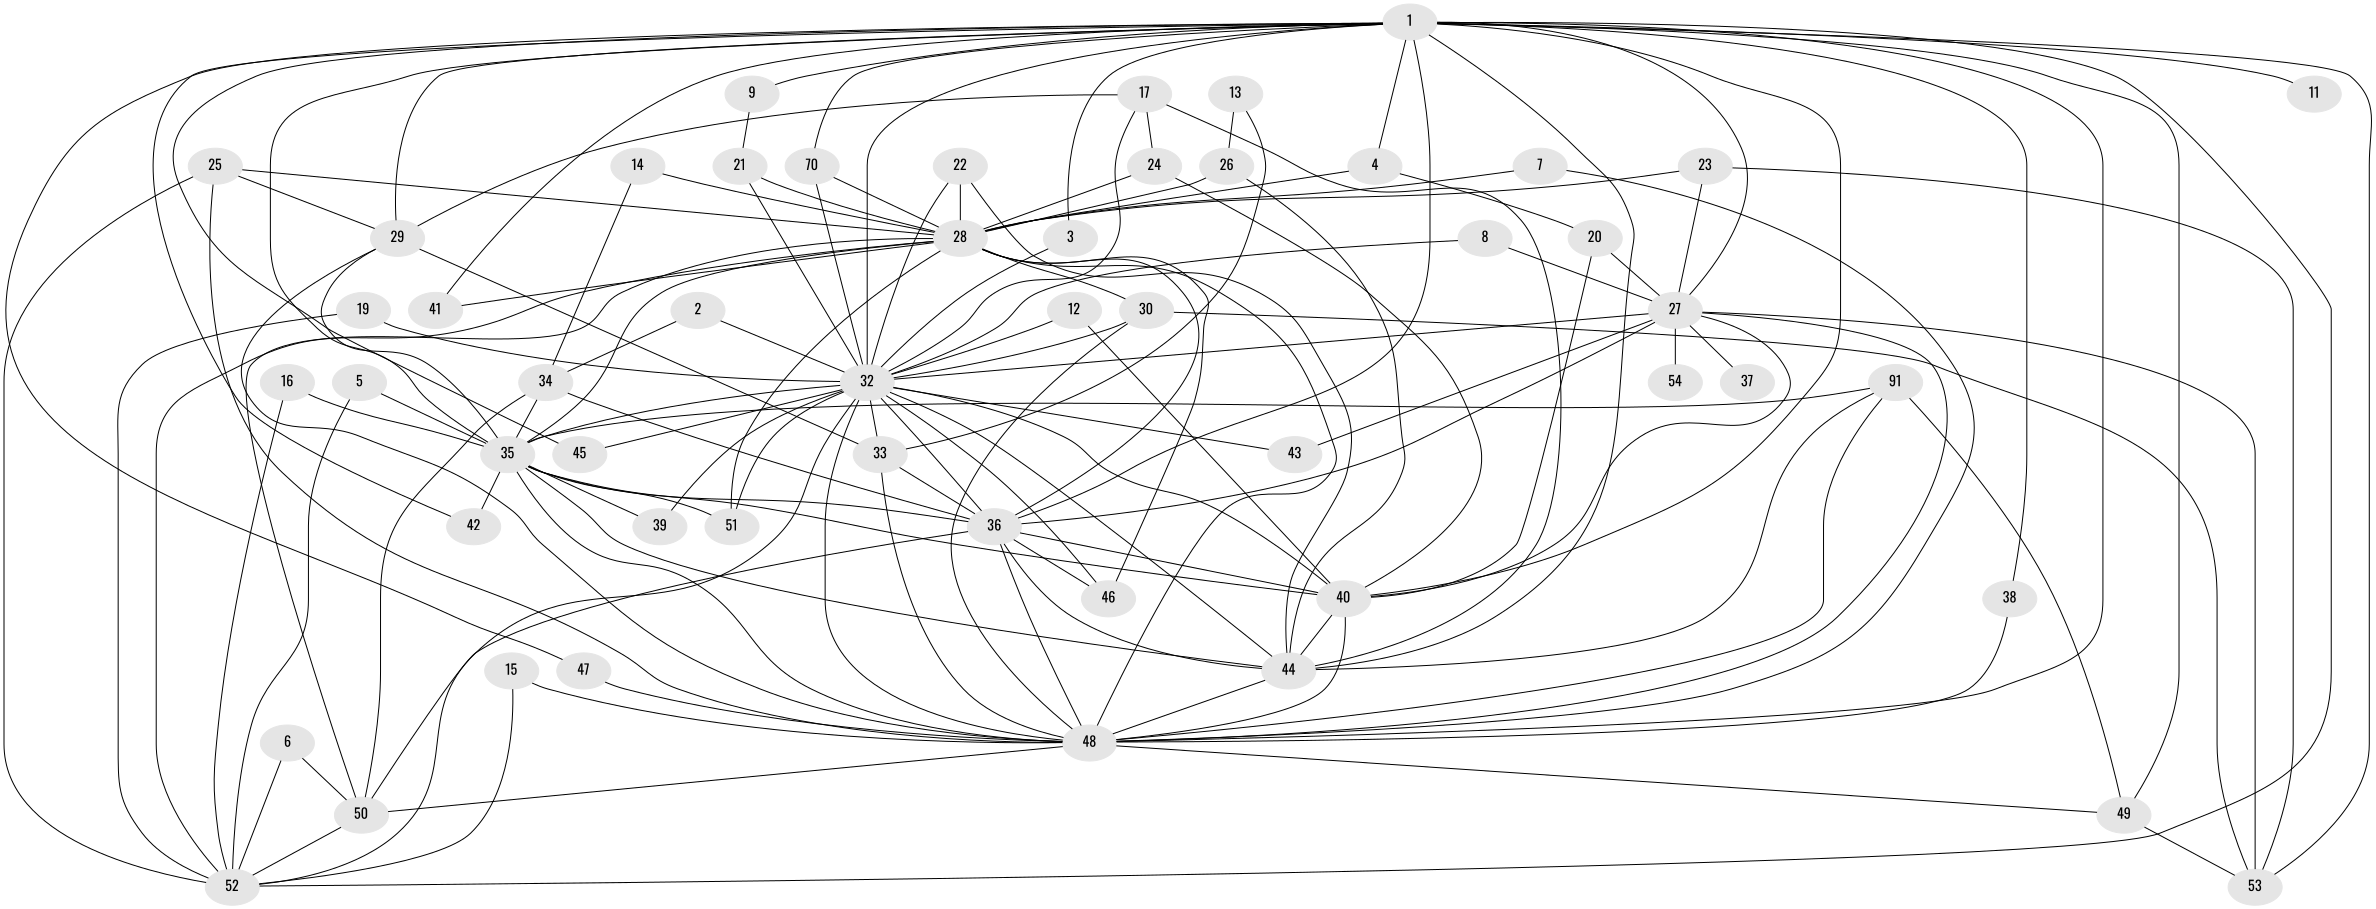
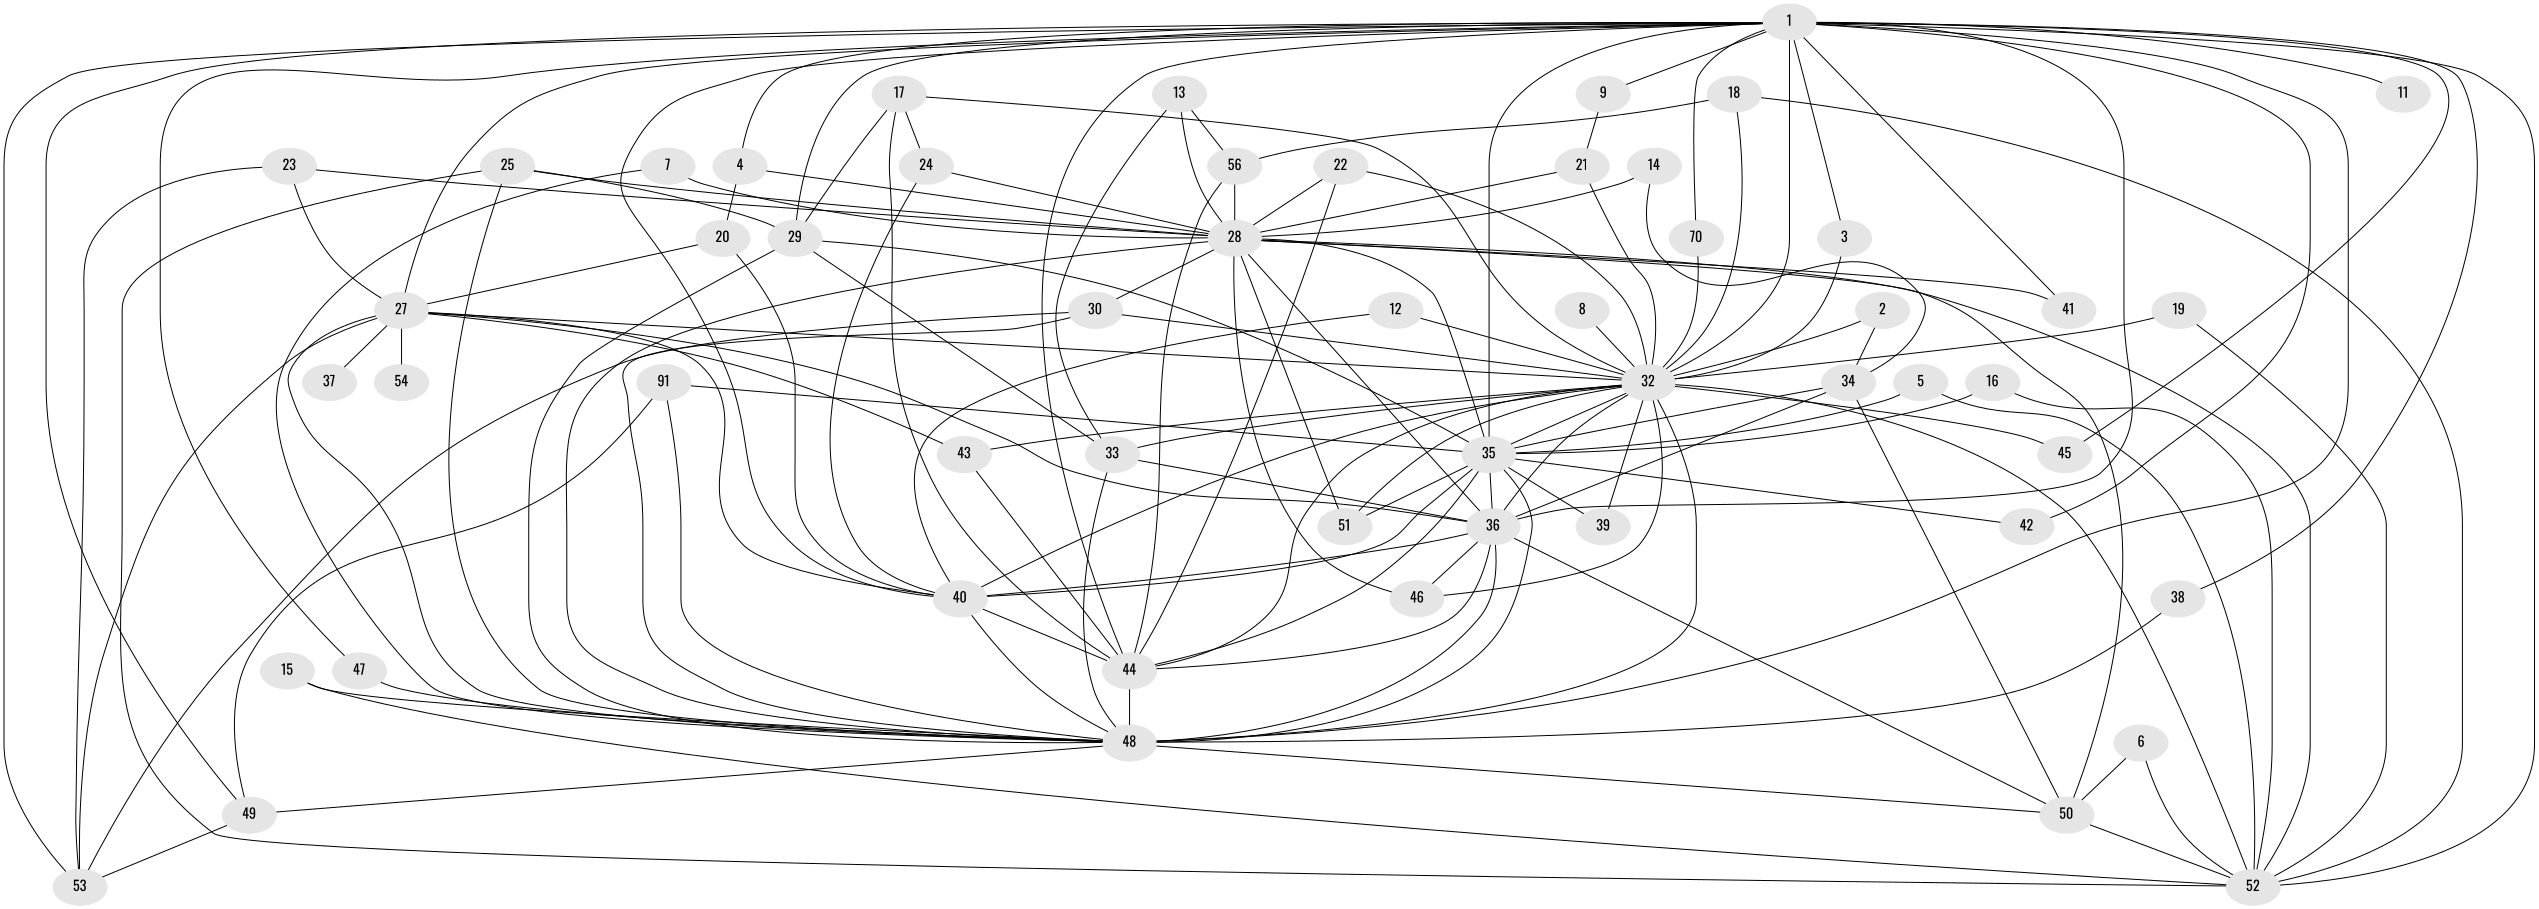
none -> (1734, 94)
(1227, 166) -> (1235, 166)
(886, 202) -> (1193, 170)
(1580, 274) -> none
(1657, 636) -> (1047, 563)
